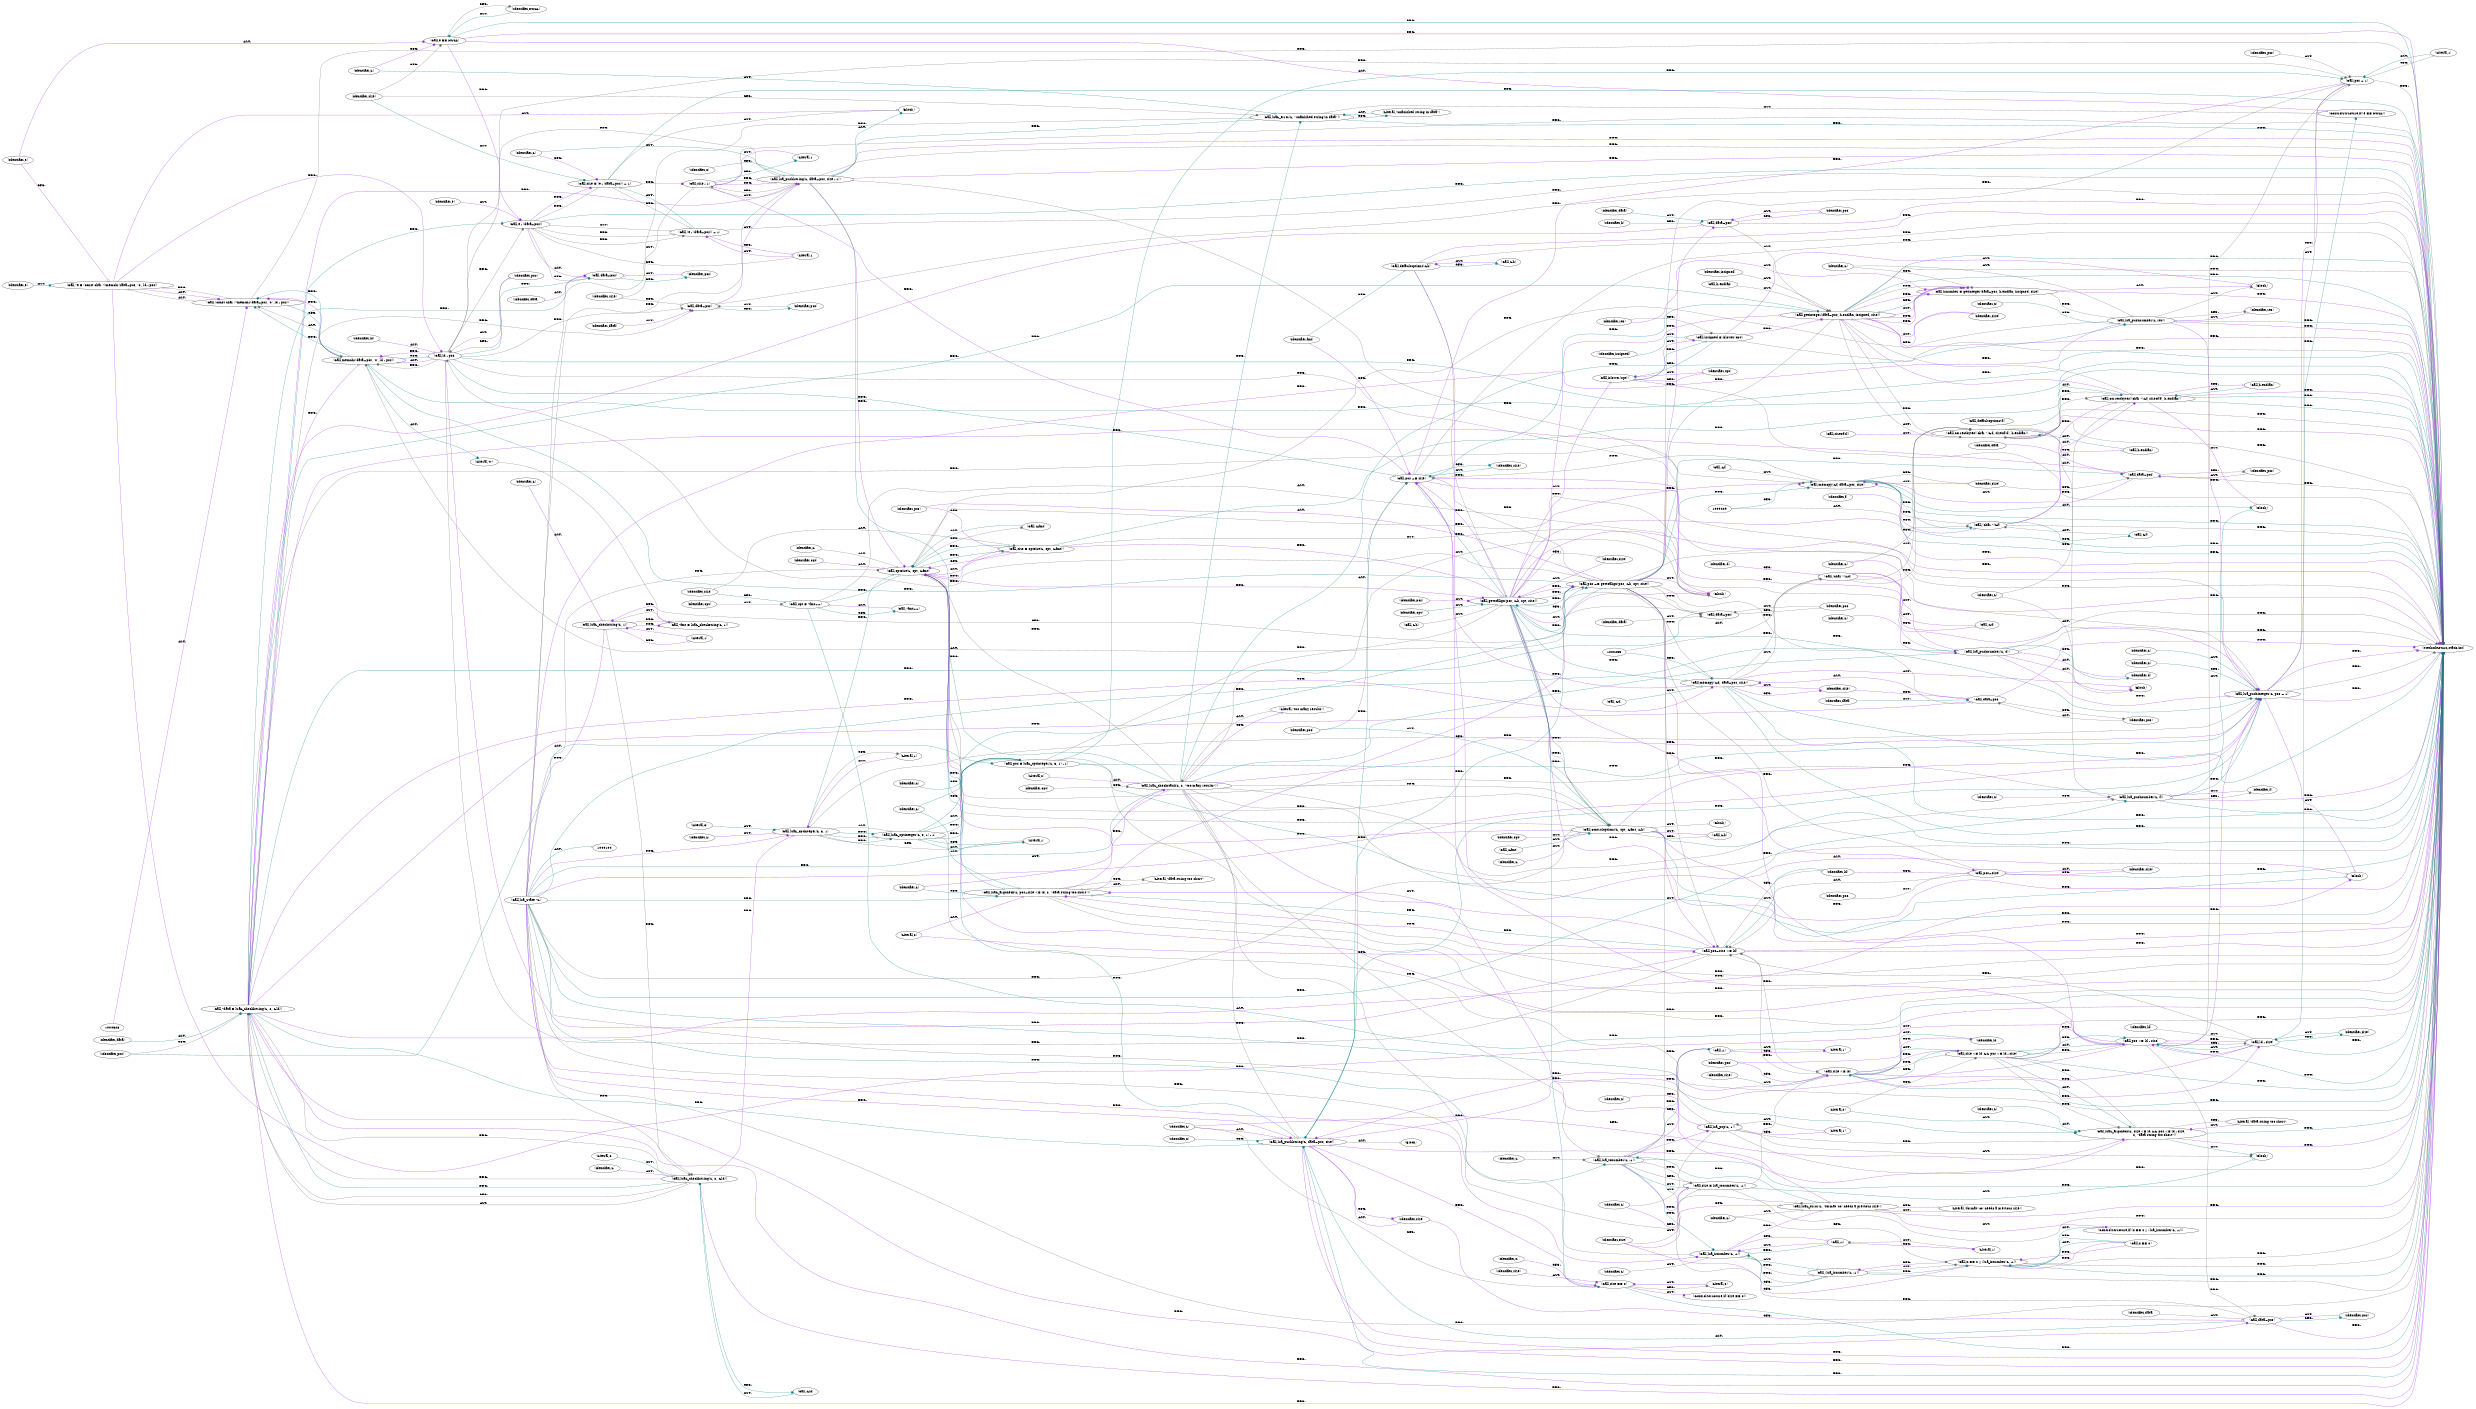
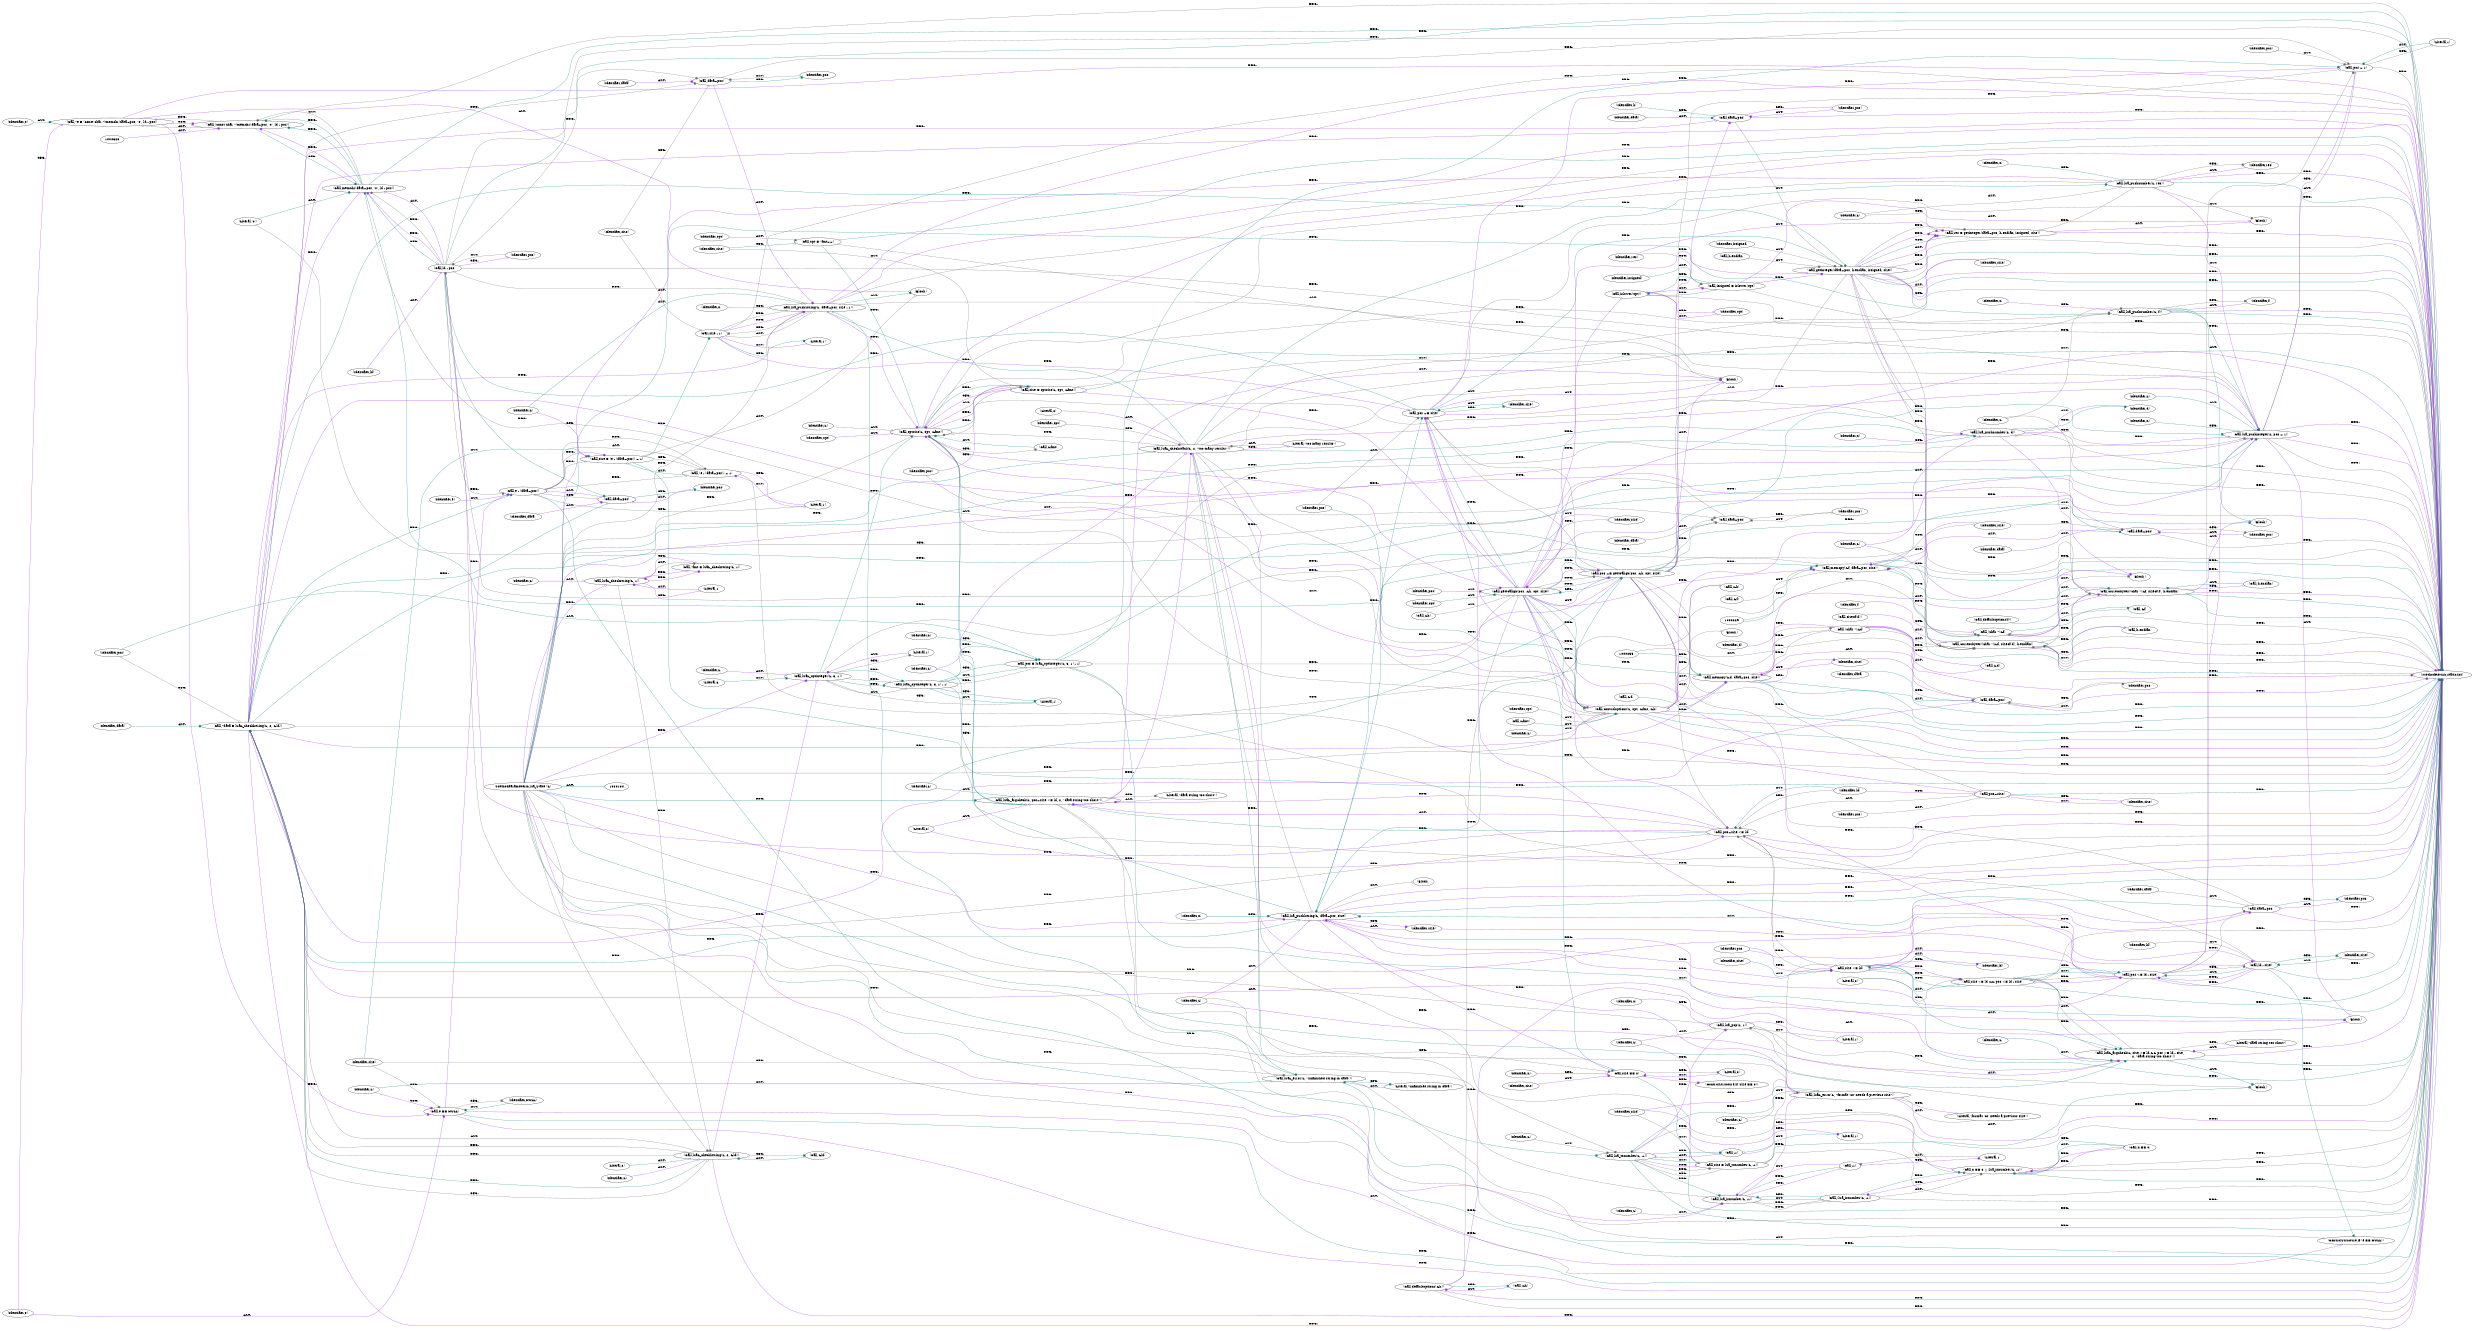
(333, 176) -> (190, 679)
(661, 184) -> (679, 401)
(183, 292) -> (183, 122)
(1987, 292) -> (1993, 233)
(1302, 340) -> none
(1720, 379) -> (1732, 388)
(1908, 424) -> (1920, 411)
(409, 425) -> (301, 206)
(2215, 480) -> (2214, 263)
(1903, 514) -> (1922, 606)
(909, 609) -> none
(1844, 647) -> (1900, 415)
(1768, 652) -> (1780, 652)
(1667, 761) -> (1678, 709)
(1721, 777) -> (1707, 756)
(526, 900) -> (523, 787)
(2141, 1230) -> none
(1671, 1292) -> (1684, 1079)
